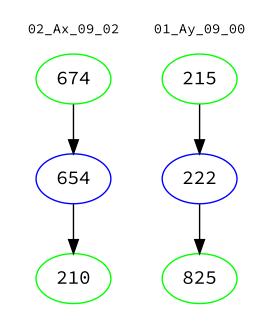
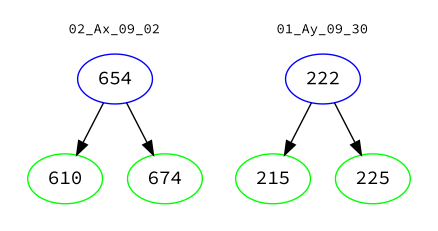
(200, 30) -> (323, 30)
(73, 122) -> (137, 123)
(200, 122) -> (301, 123)
(73, 279) -> (65, 179)
(200, 279) -> (373, 179)
